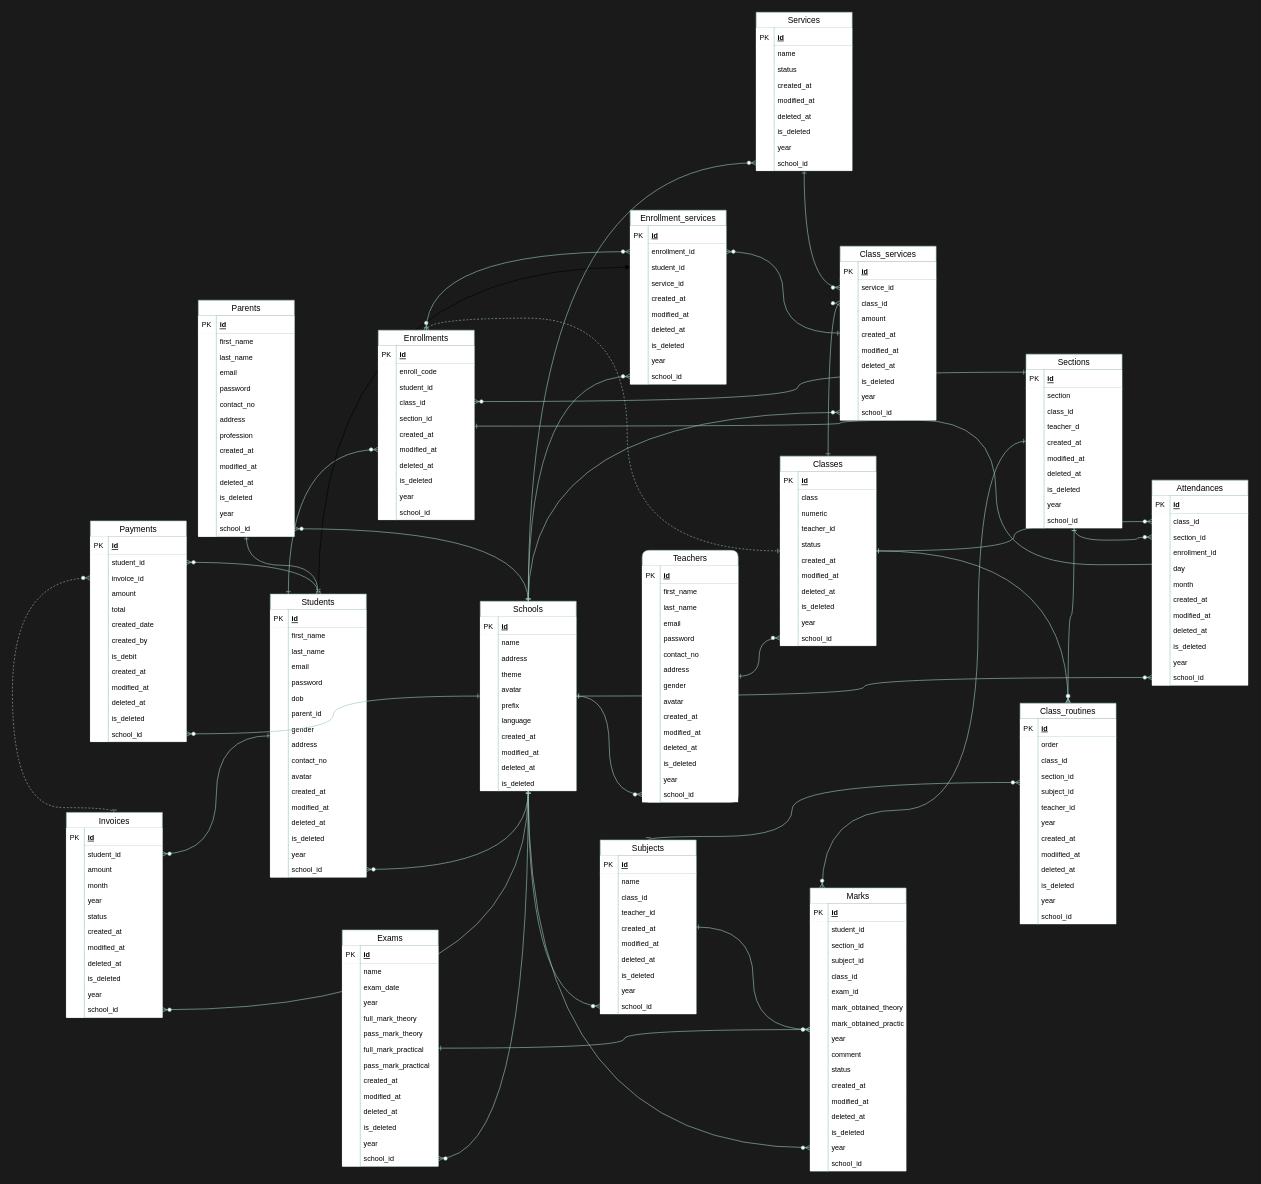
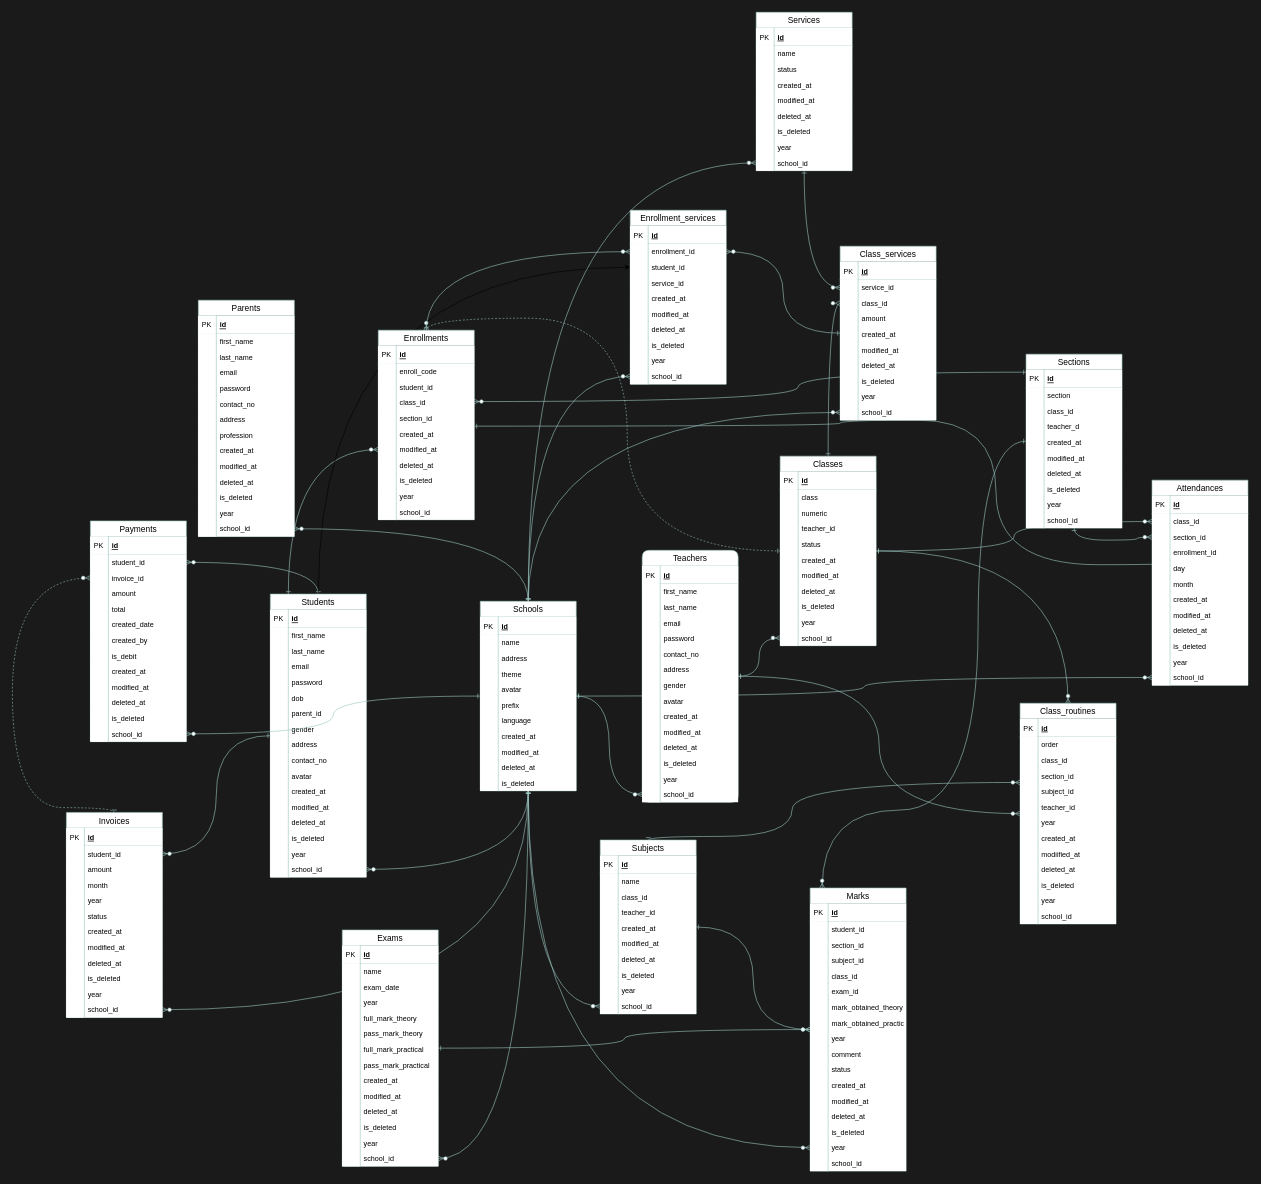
(277, 565) -> none
(1073, 606) -> none
none -> (1013, 814)
